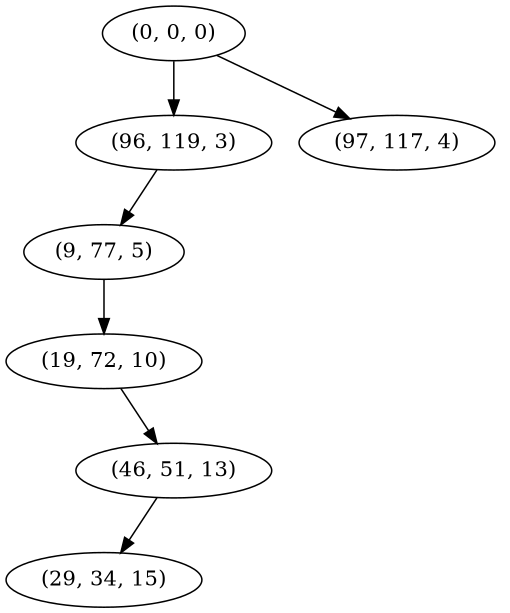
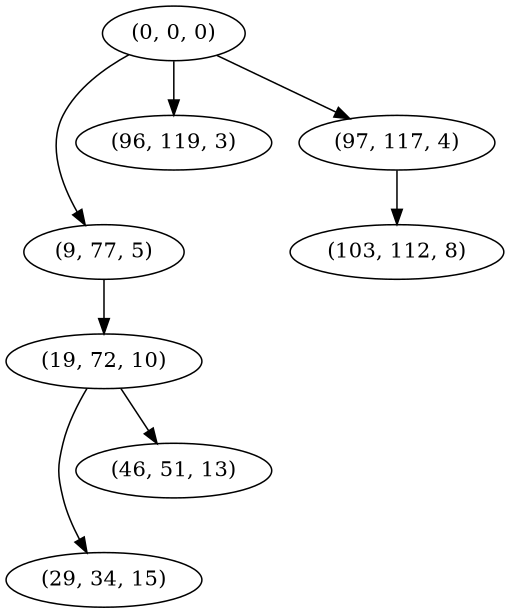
(143, 191) -> (61, 120)
none -> (397, 252)
(143, 519) -> (59, 463)
